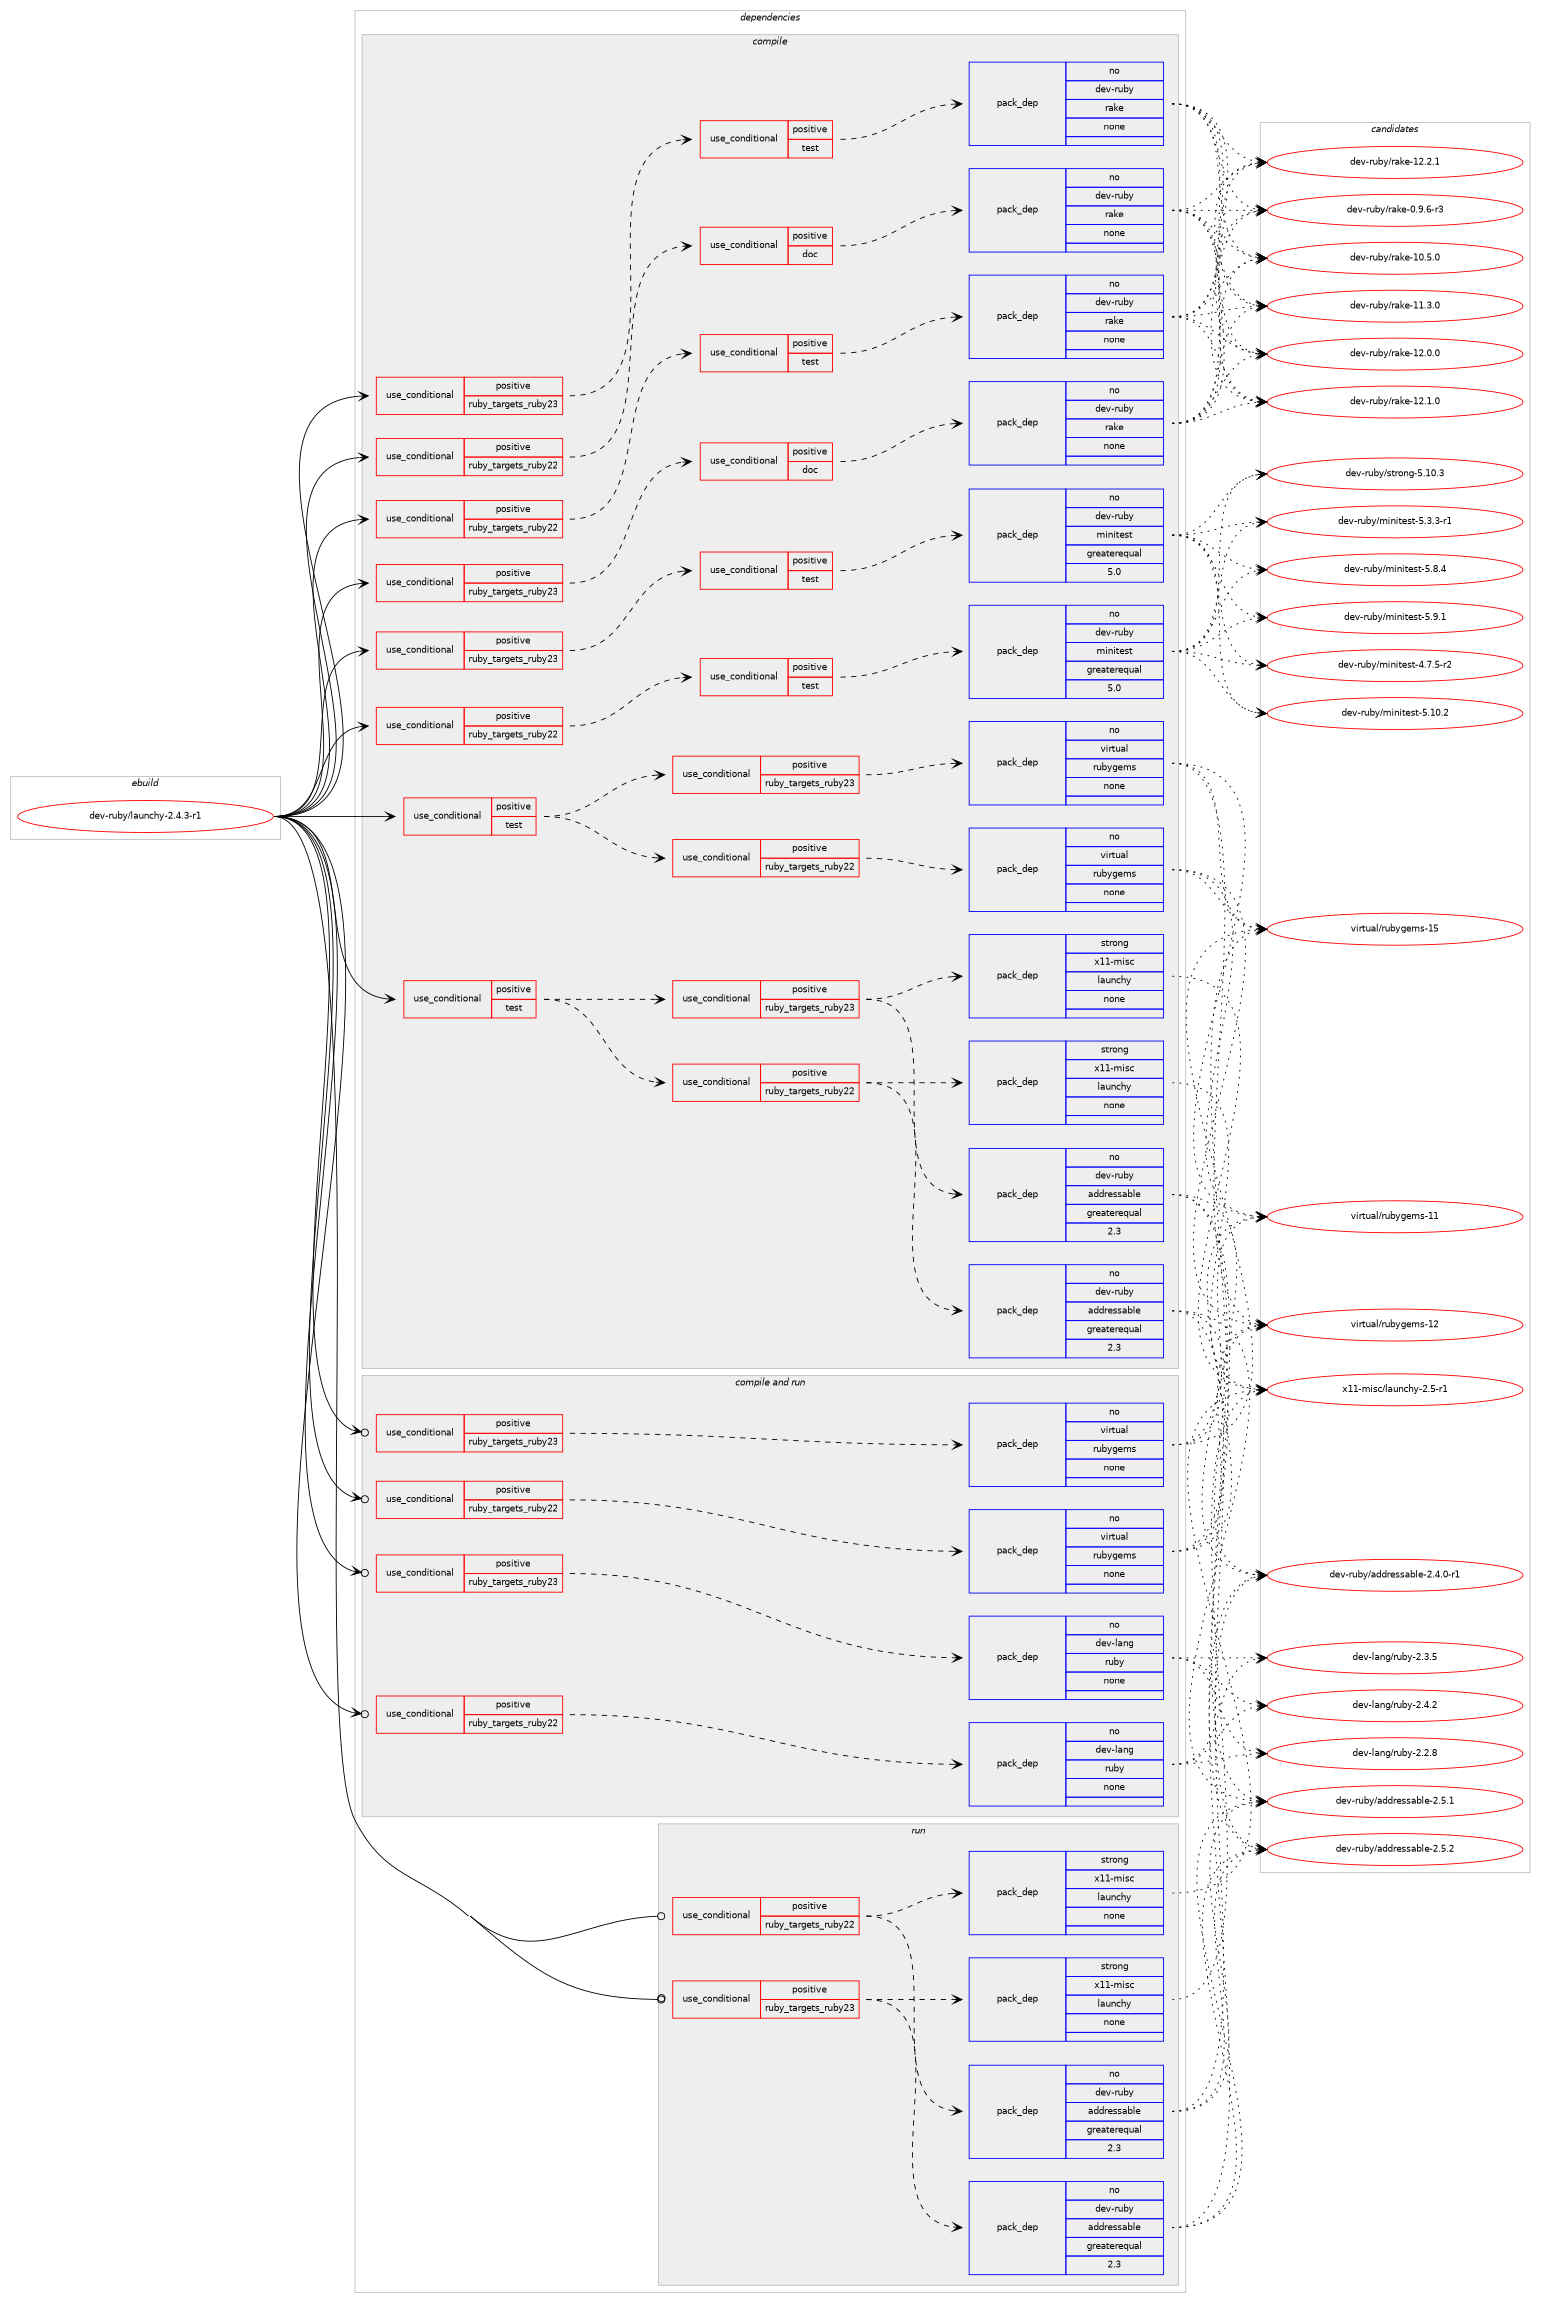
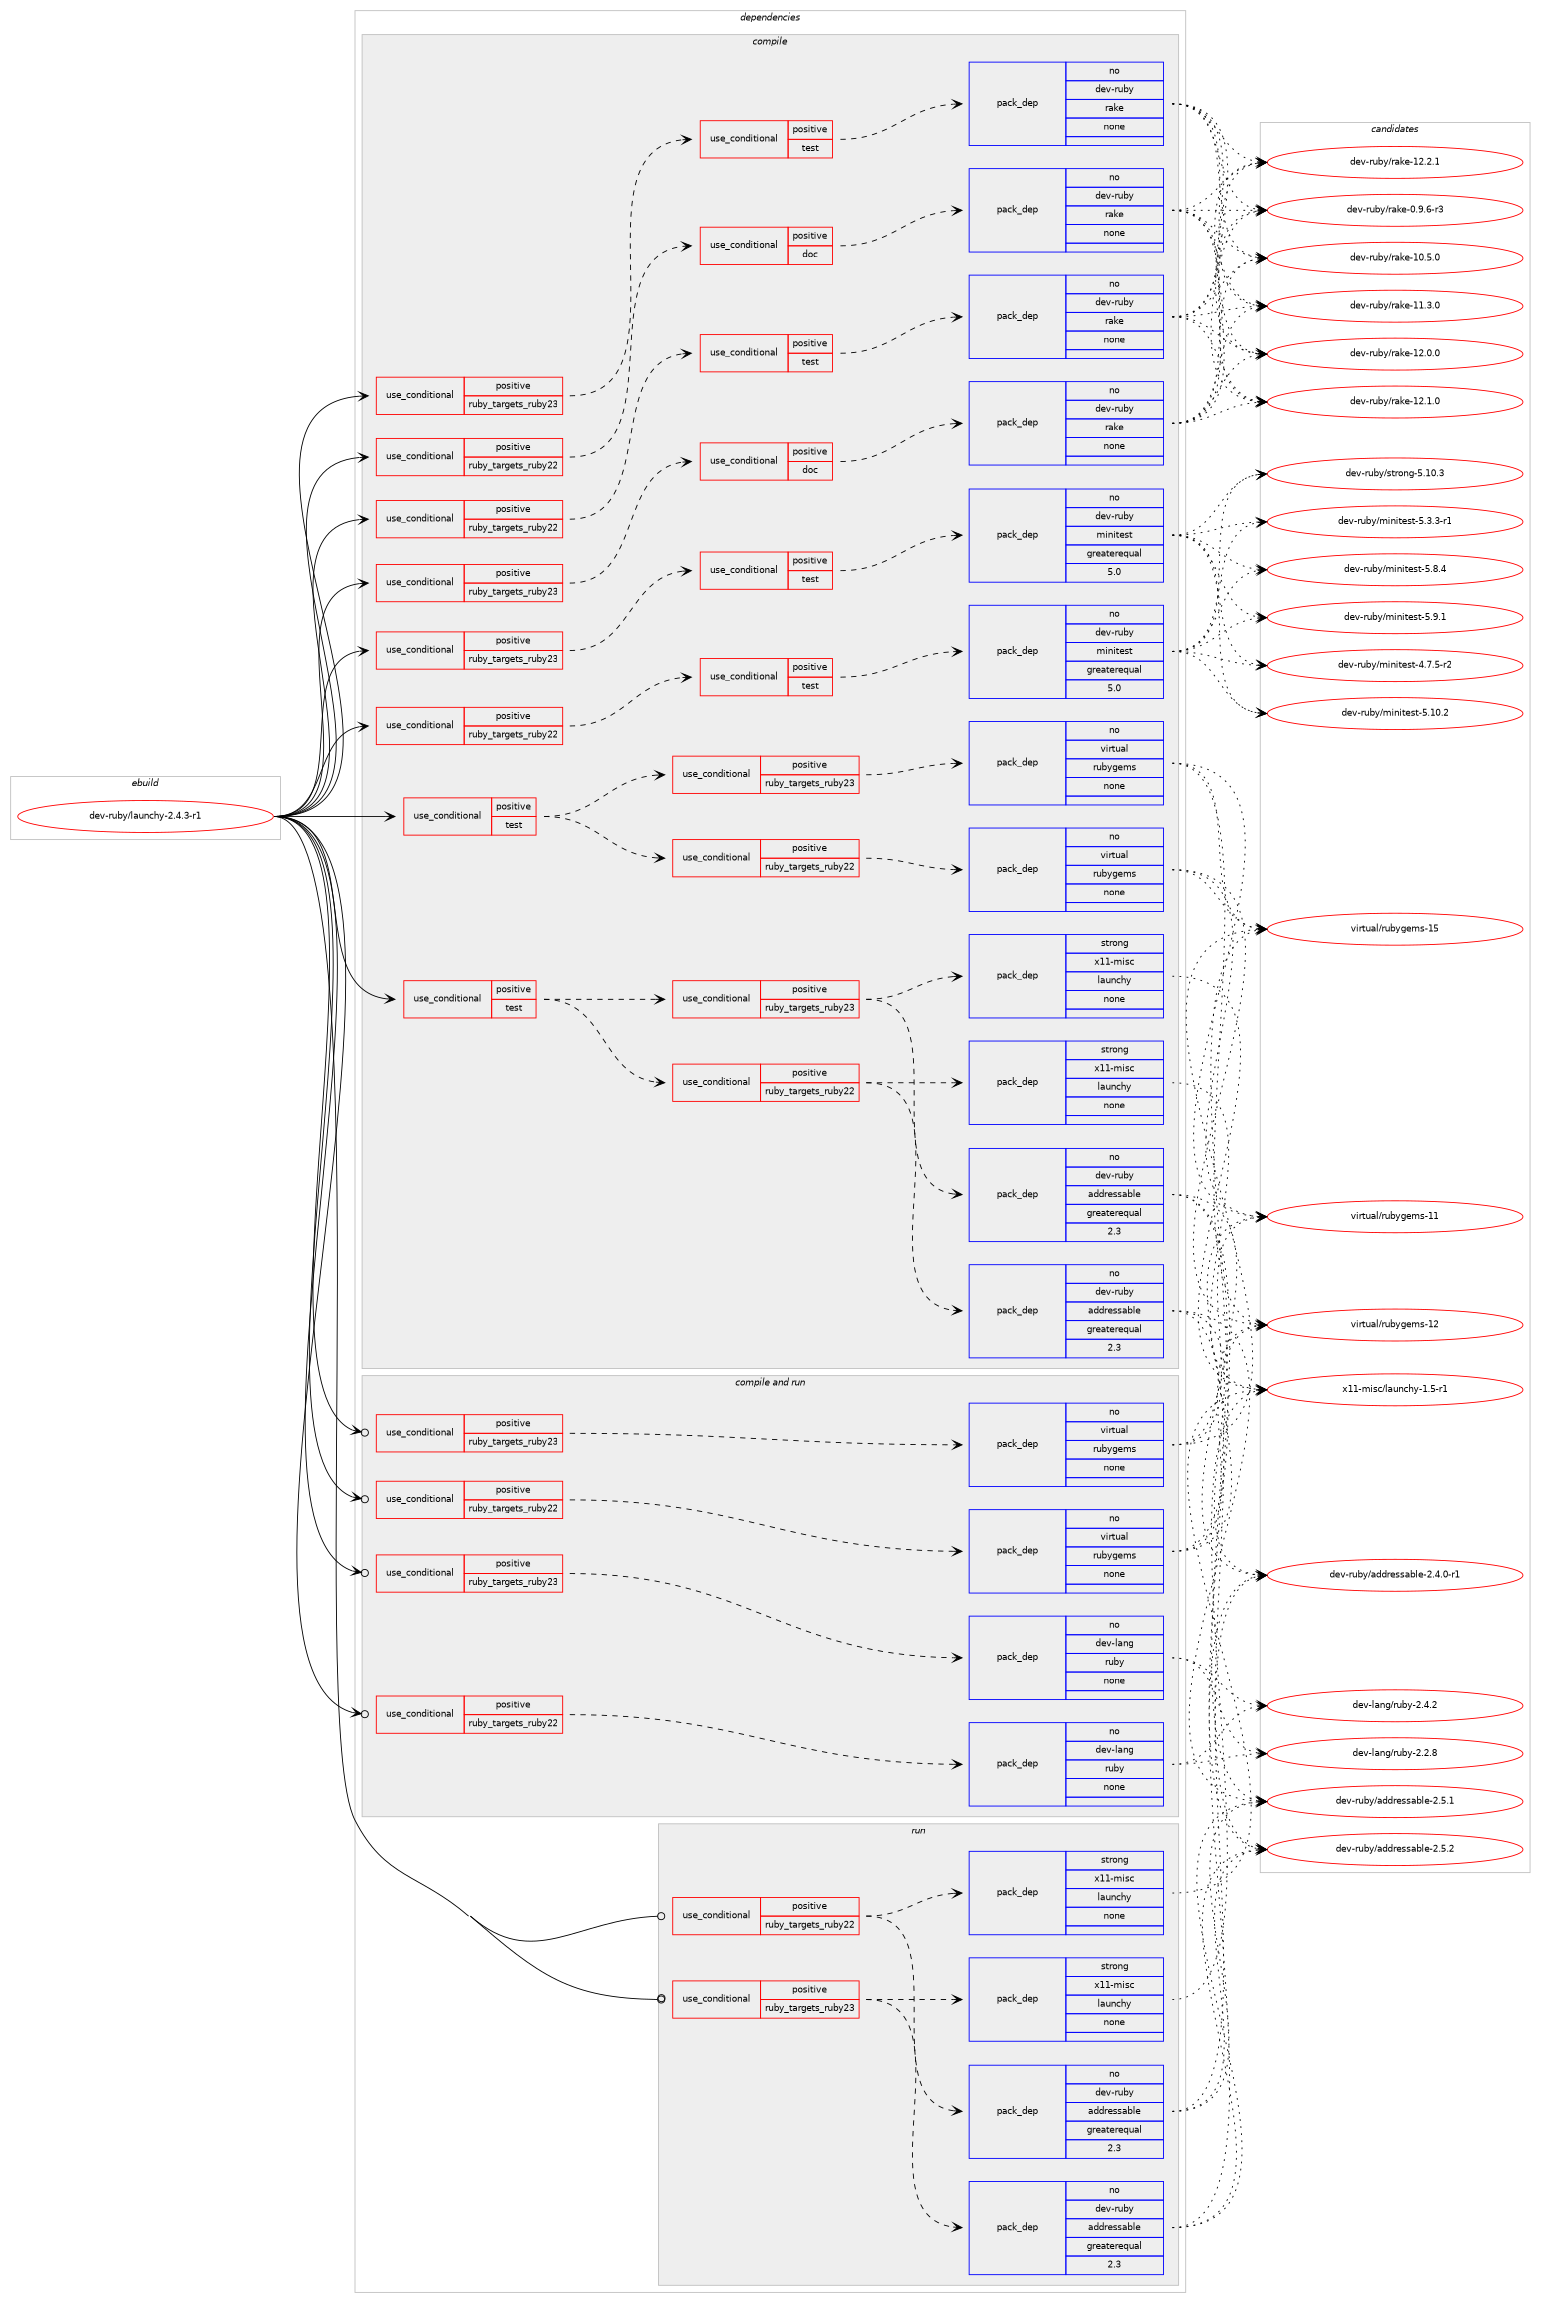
(1395, 1390) -> (1395, 1390)
(1395, 1658) -> none
